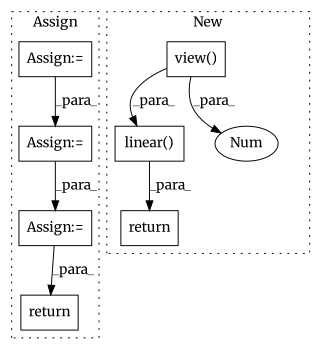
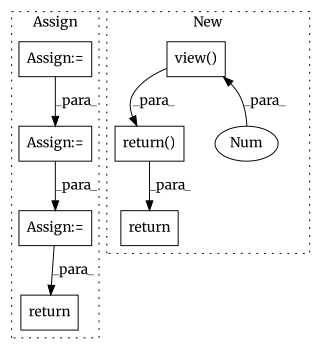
(192, 107) -> (243, 103)
(150, 144) -> (150, 144)
